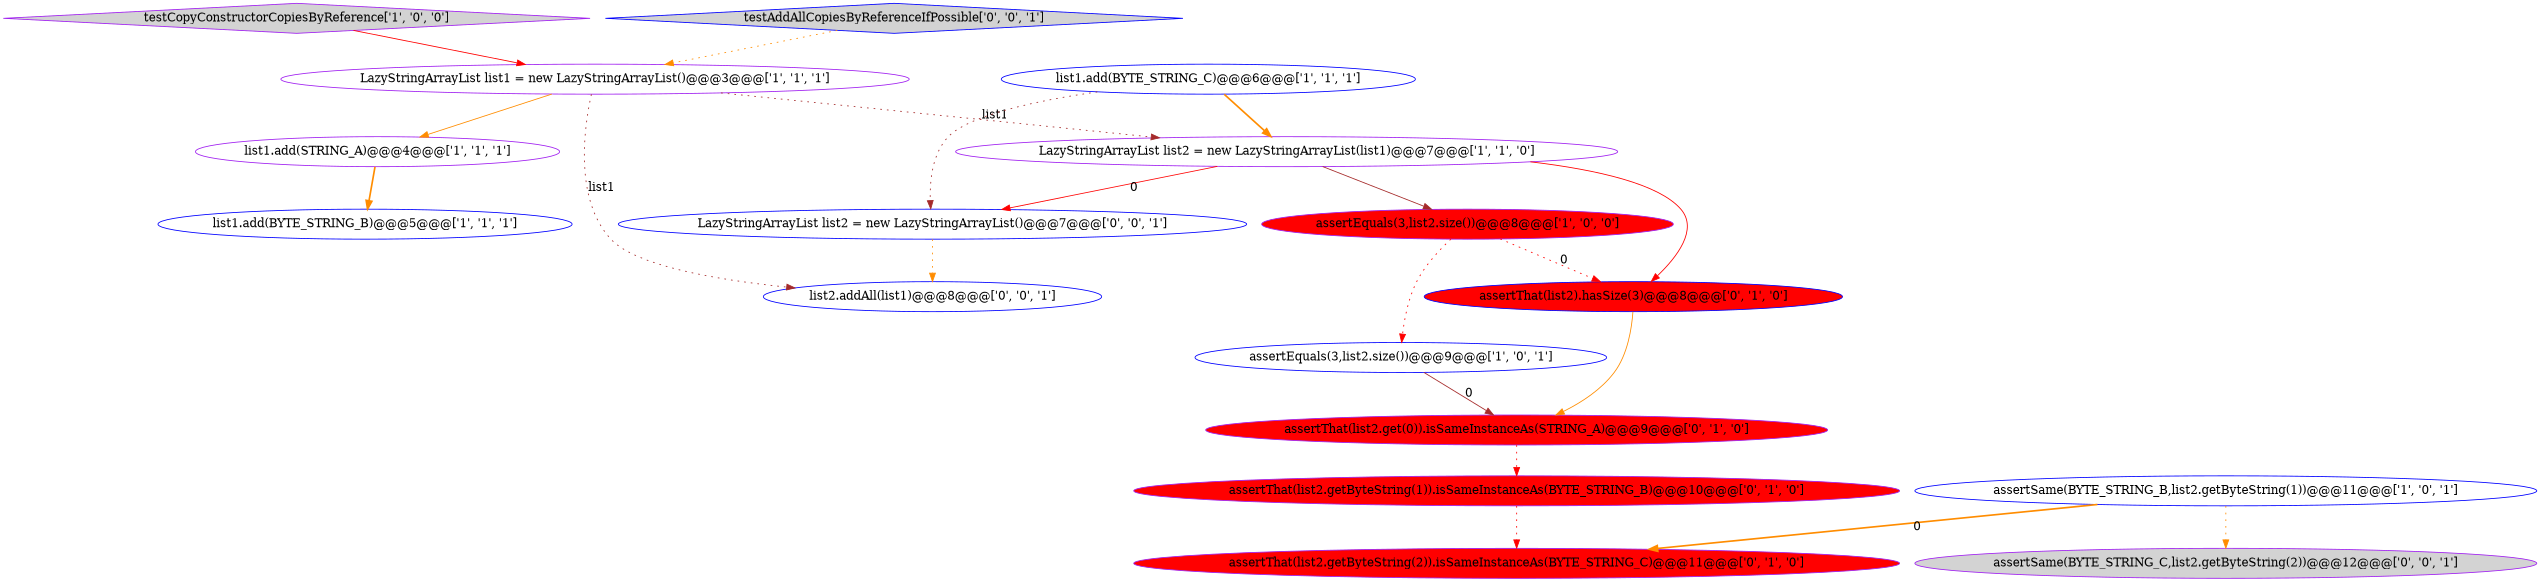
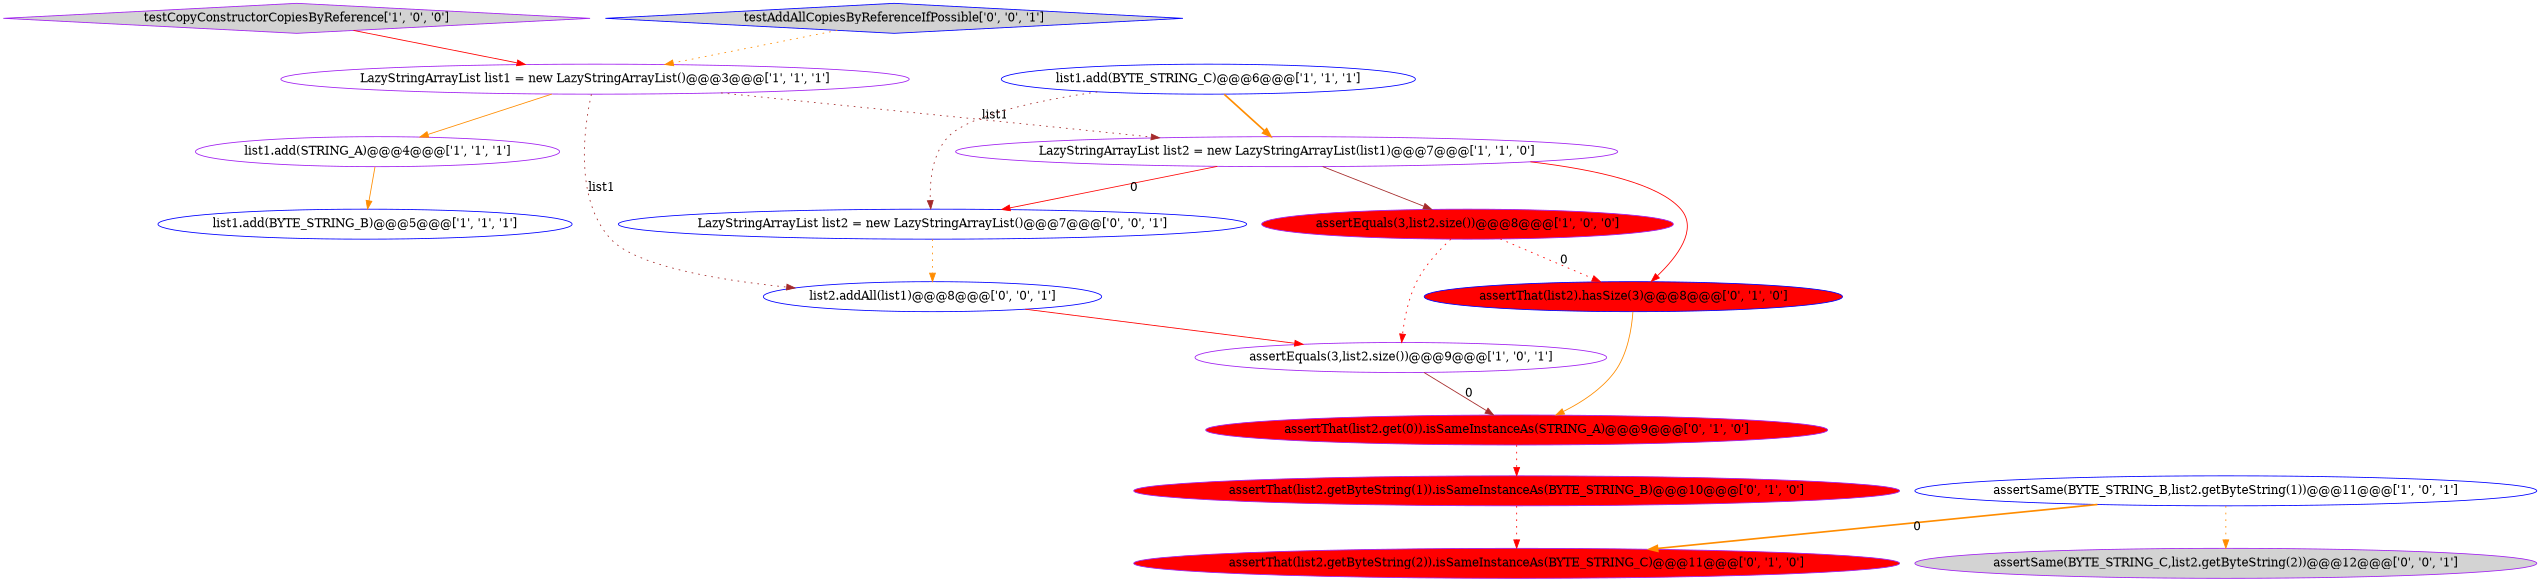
(372, 184) -> (372, 184)
none -> (1160, 326)
(1401, 358) -> (1401, 358)
